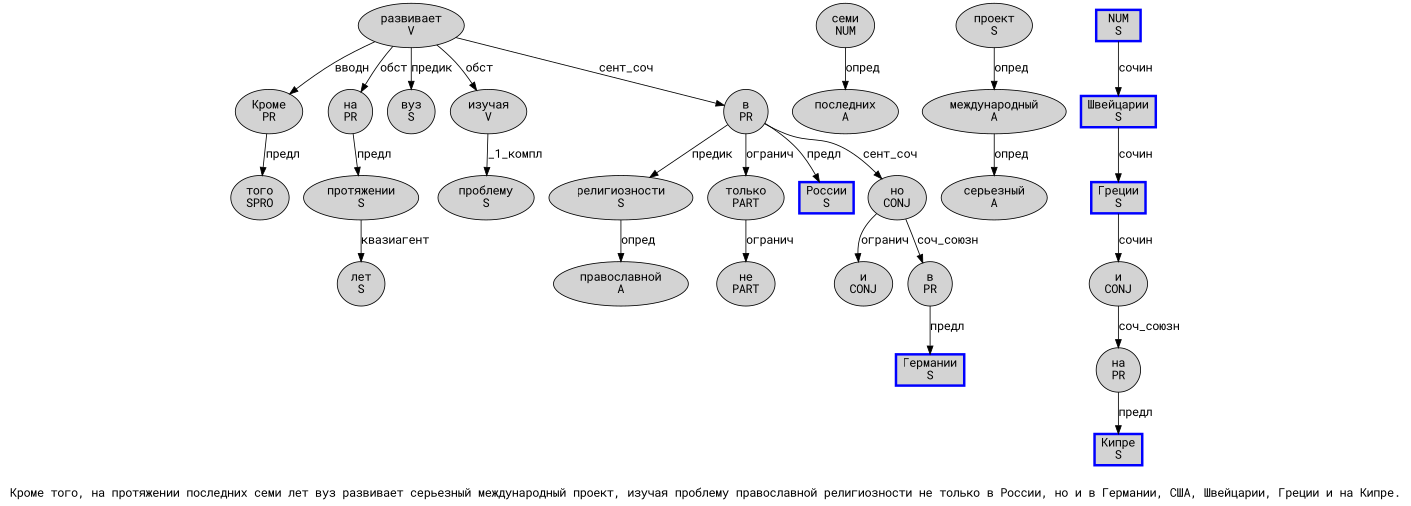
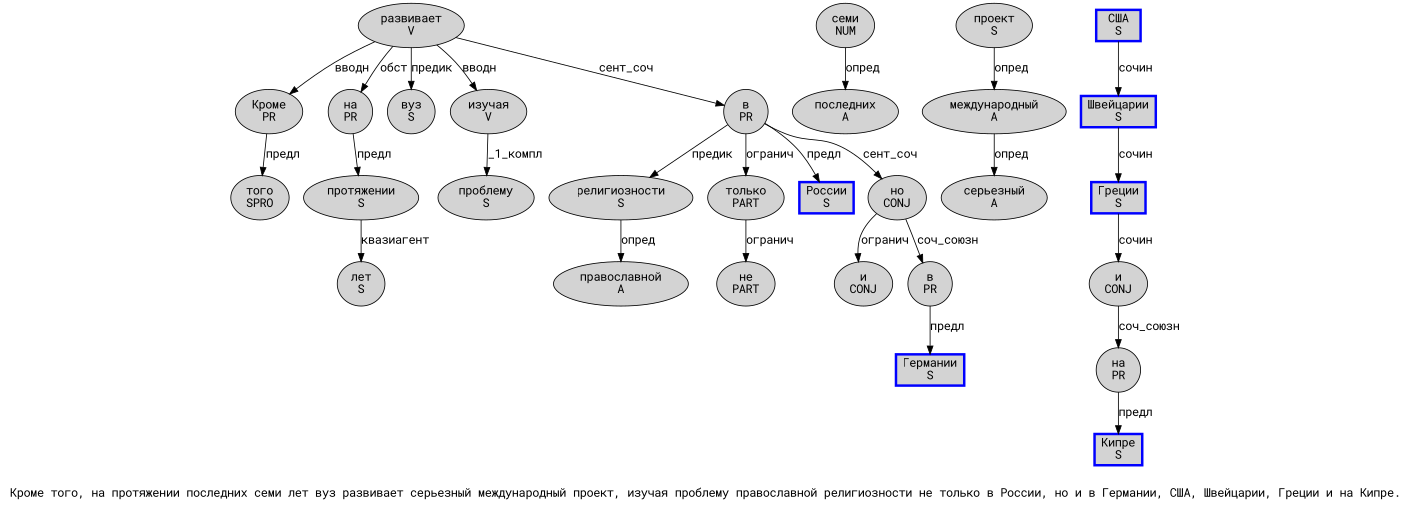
(1118, 25) -> (1118, 25)
(480, 69) -> (480, 69)
